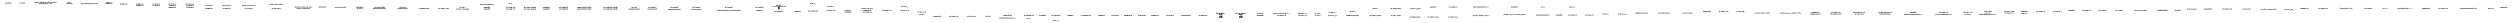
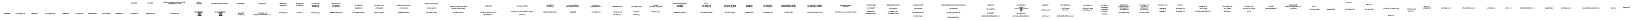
(1029, 16) -> none
